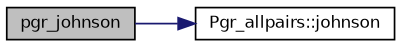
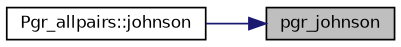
(157, 24) -> (227, 24)
